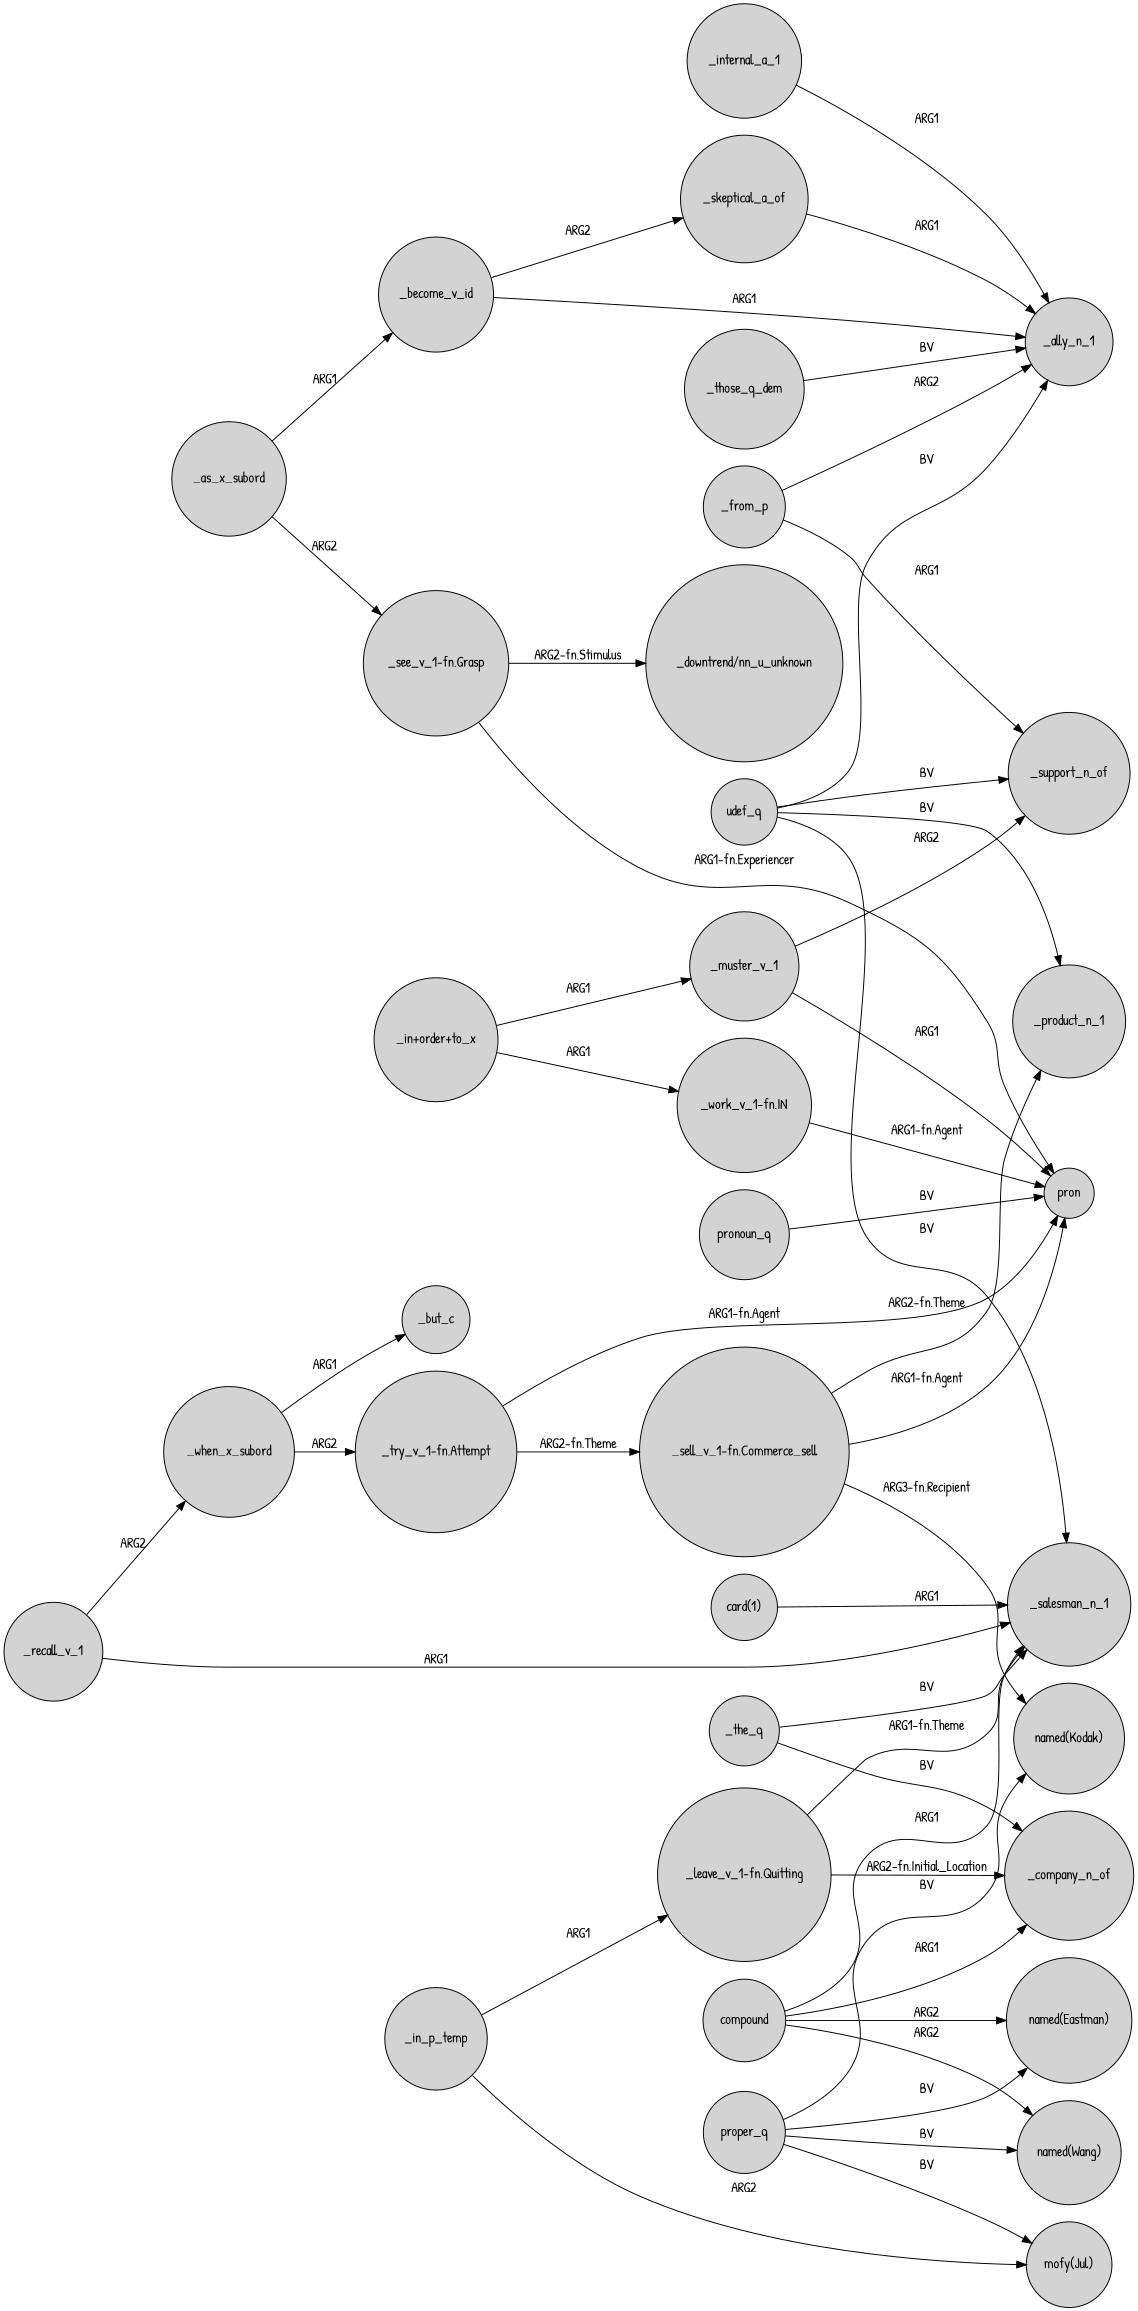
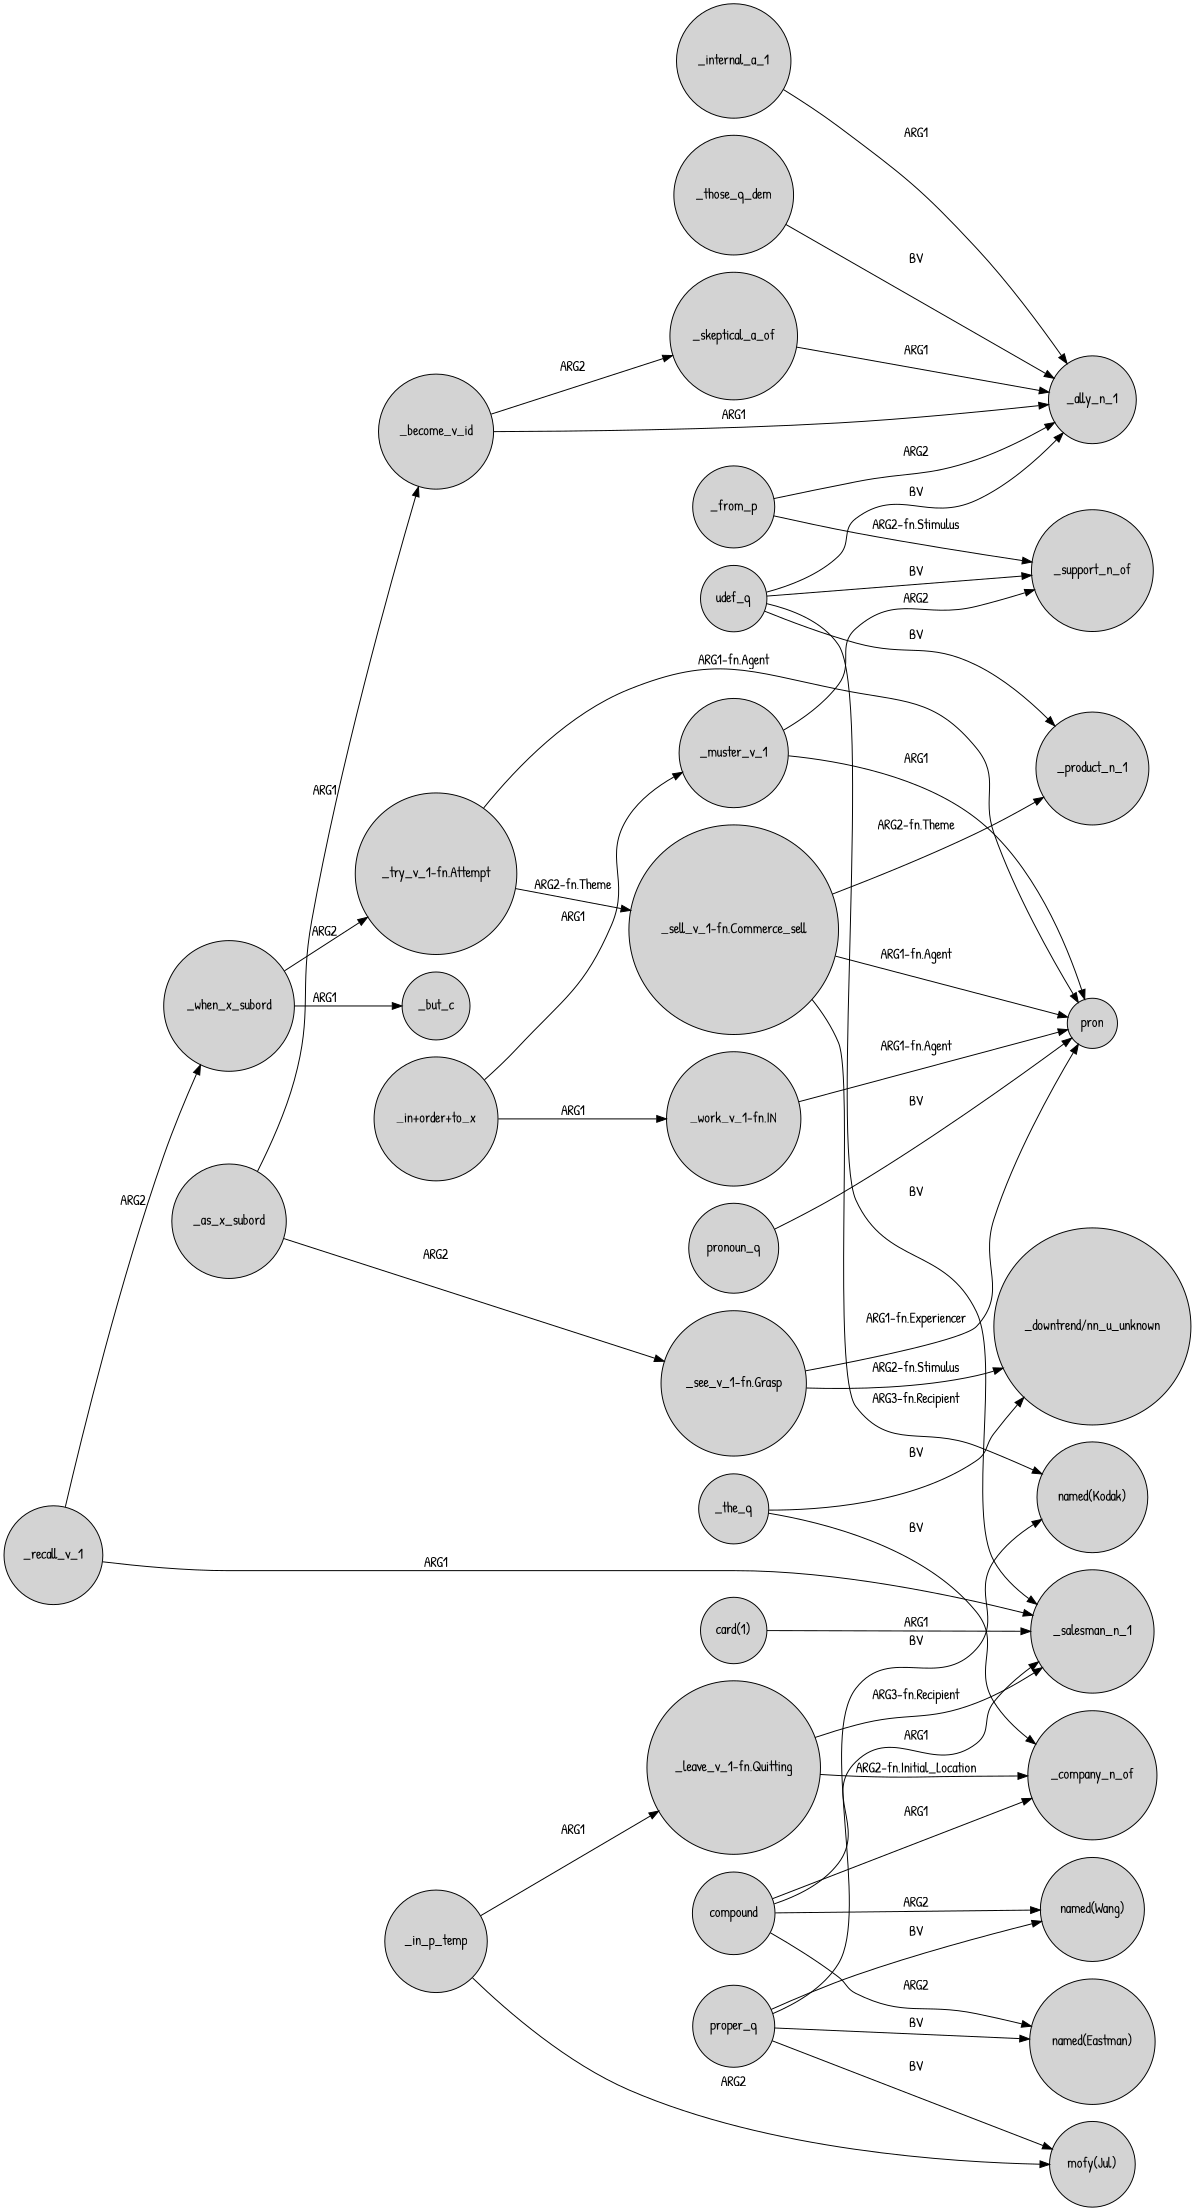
(927, 571) -> (916, 526)
(909, 1711) -> (910, 1491)
(927, 1726) -> (916, 1696)
